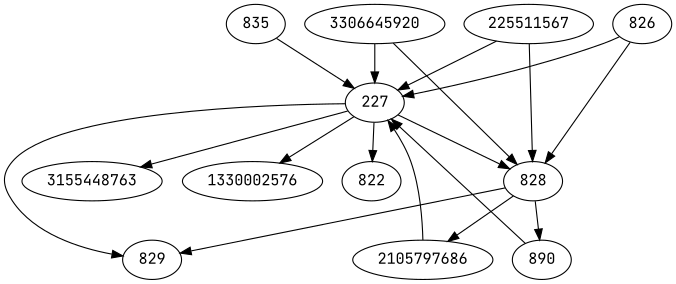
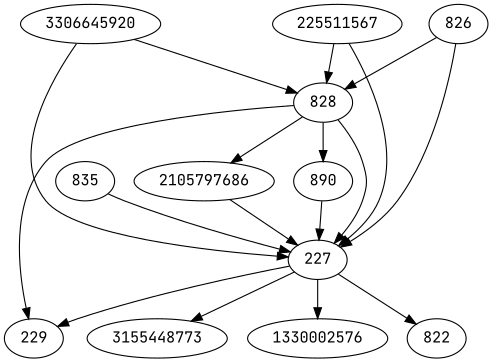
(449, 139) -> (366, 177)
(92, 181) -> (157, 338)
(152, 260) -> (34, 338)
